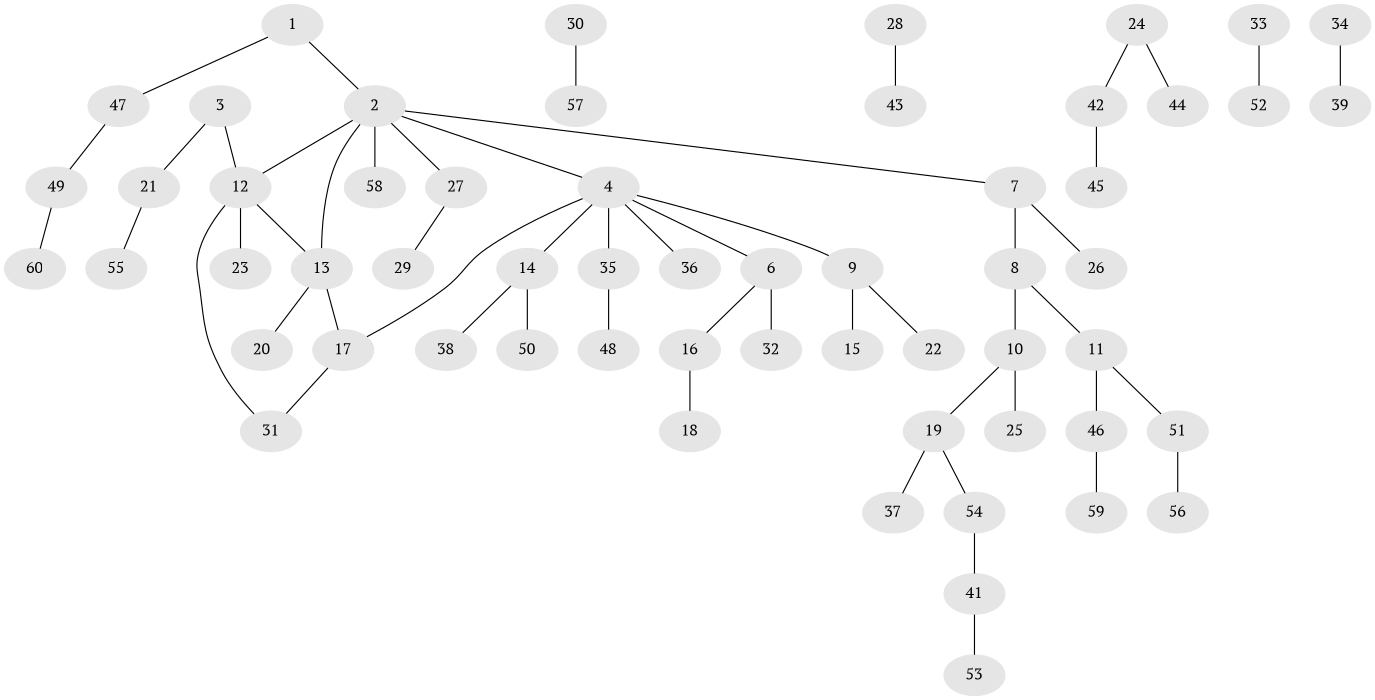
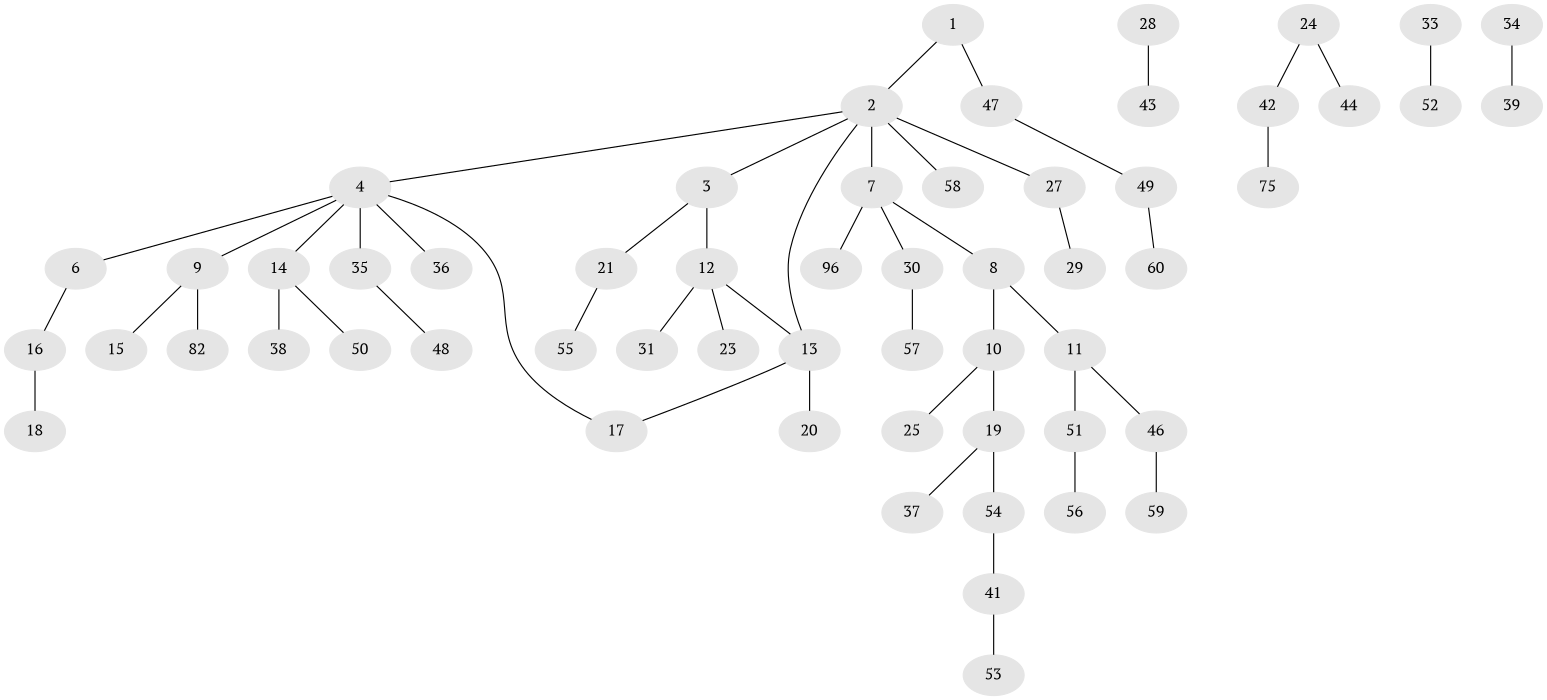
(308, 147) -> (789, 147)
(1096, 187) -> (1268, 187)
none -> (892, 228)
(1096, 269) -> (831, 269)
(771, 350) -> none
(934, 350) -> (198, 350)
(307, 391) -> none
